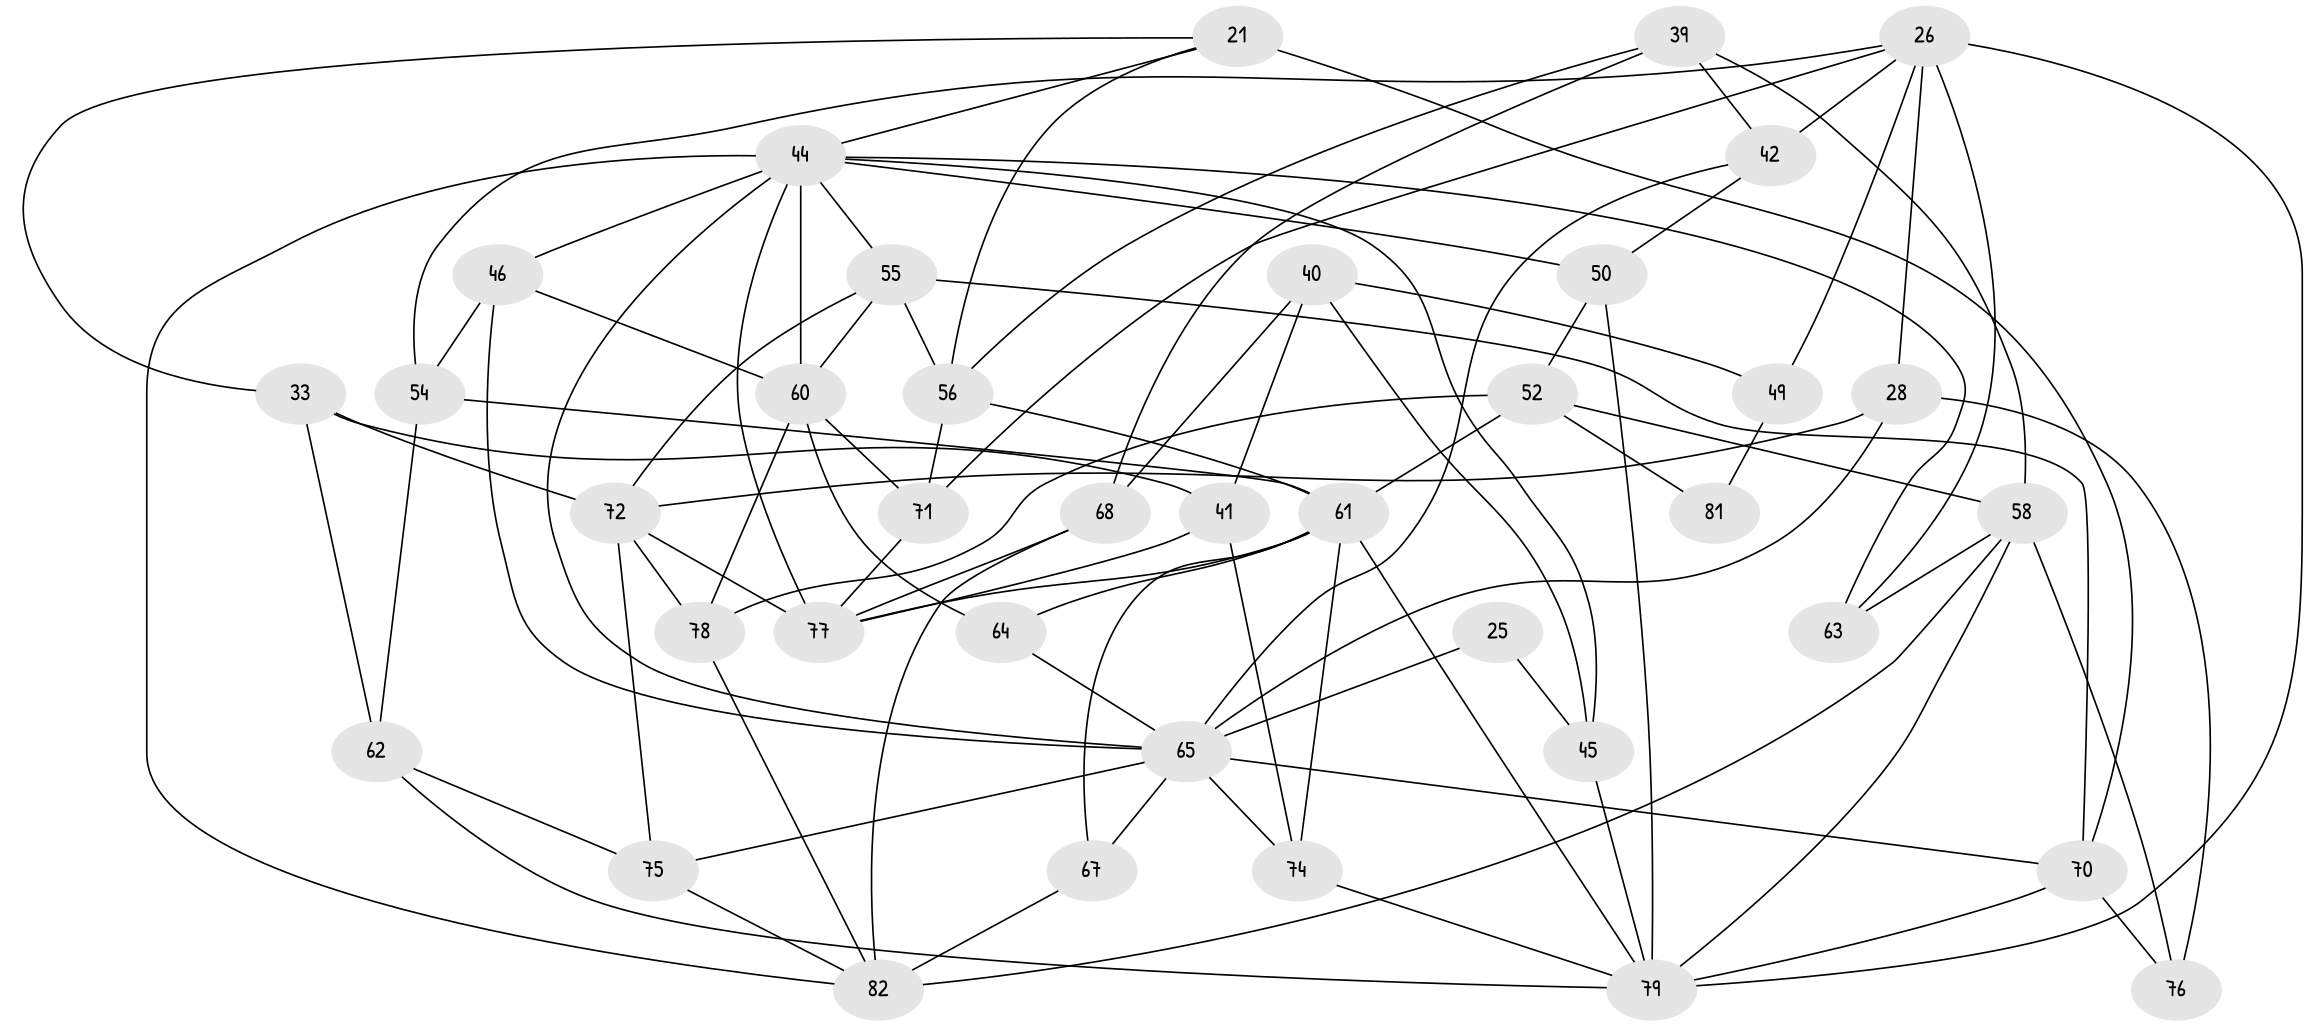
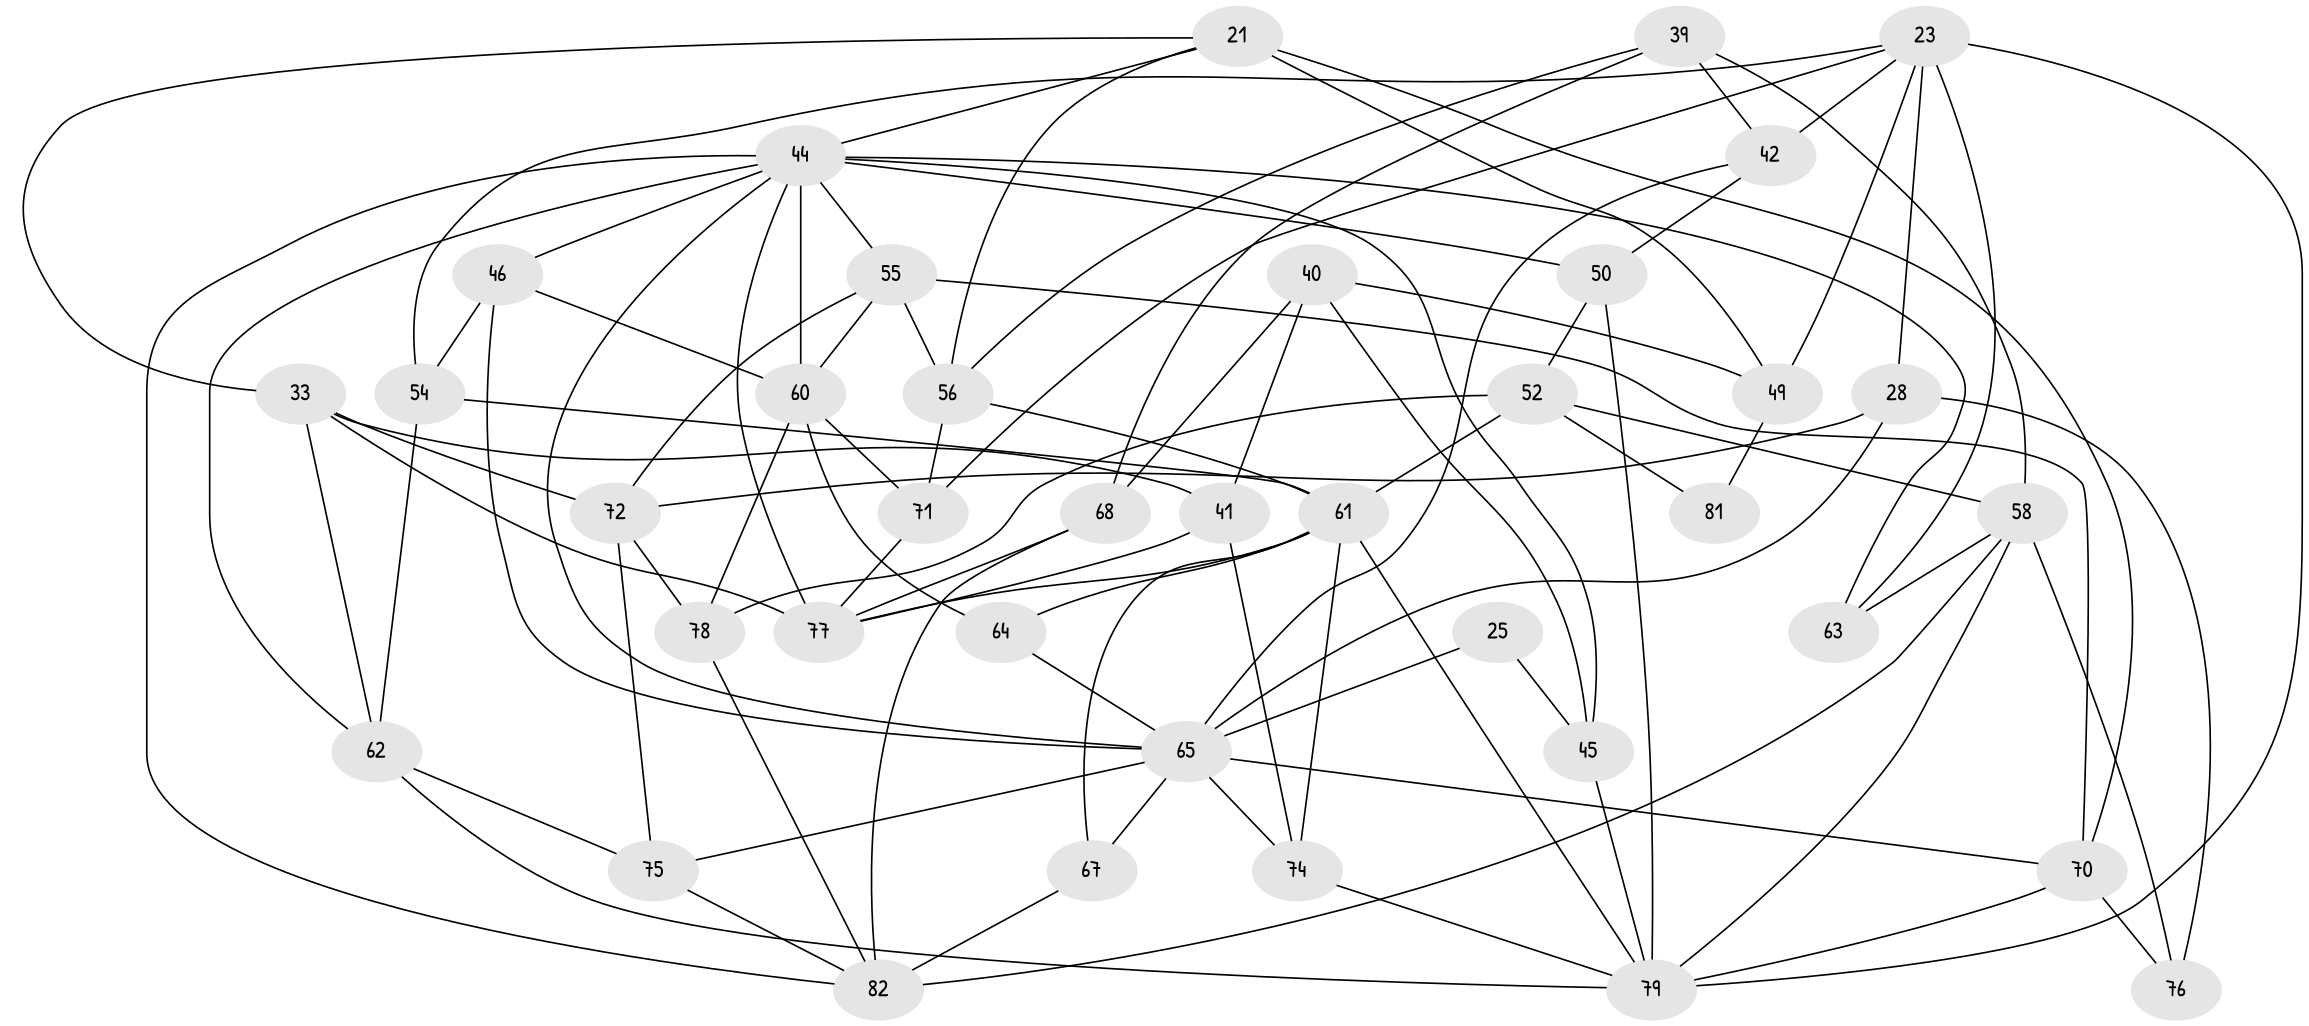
(1925, 36) -> (1925, 36)
none -> (1537, 188)
none -> (281, 308)
(714, 571) -> (536, 534)
